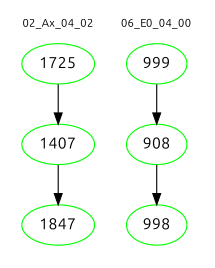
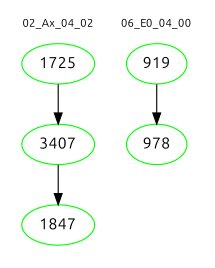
(157, 64) -> (157, 64)
(58, 144) -> (58, 144)
(157, 144) -> (157, 144)
(157, 225) -> none
